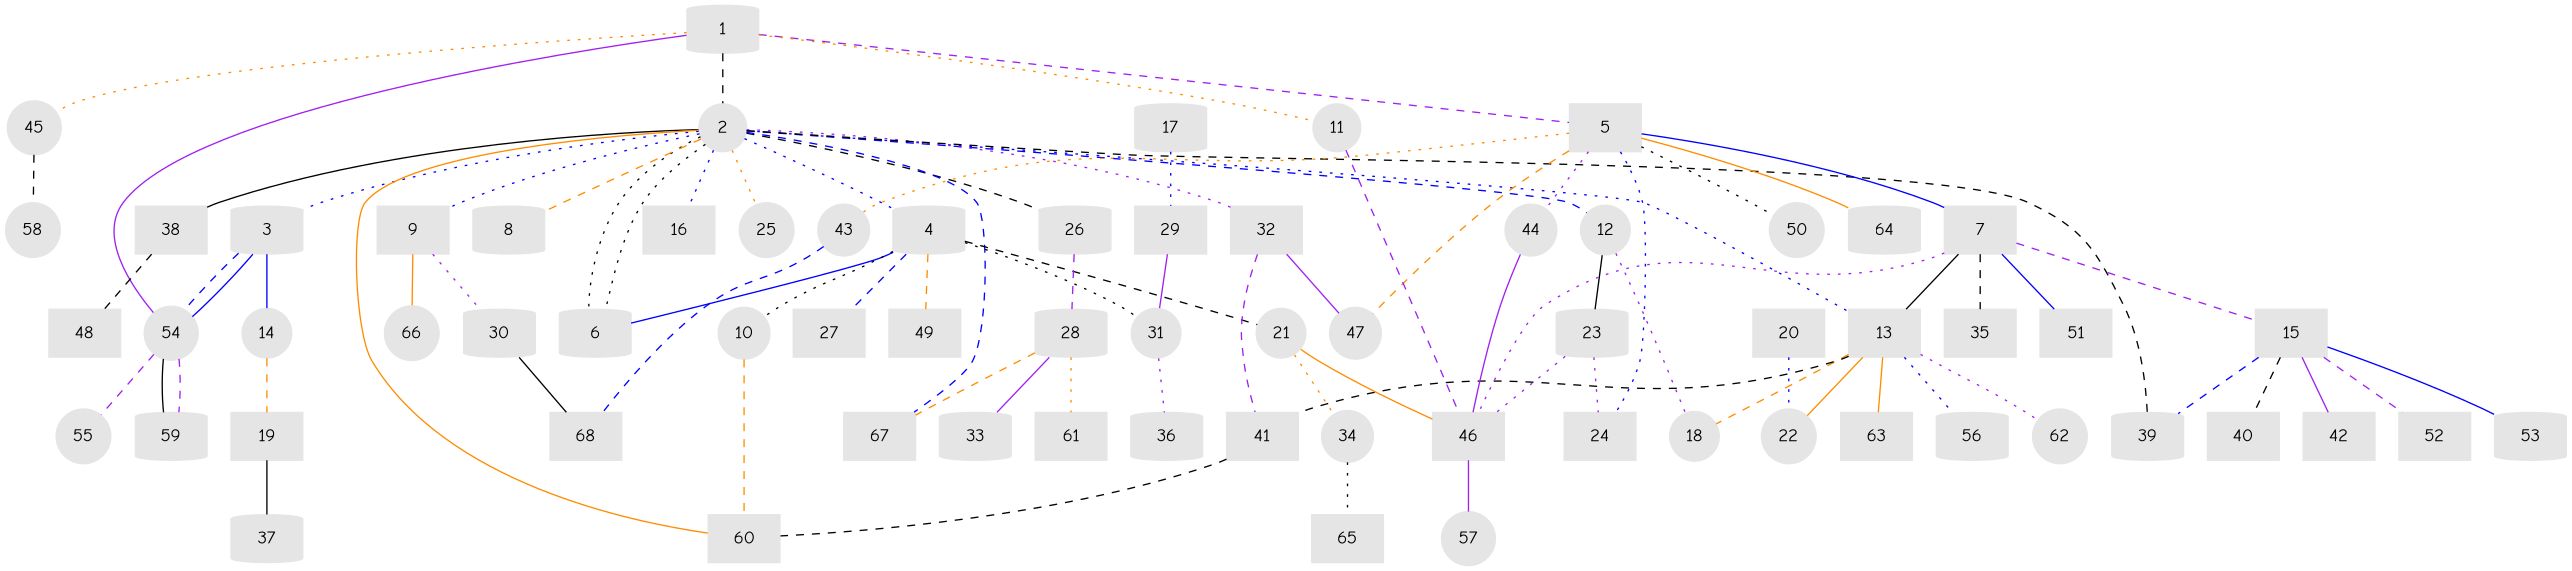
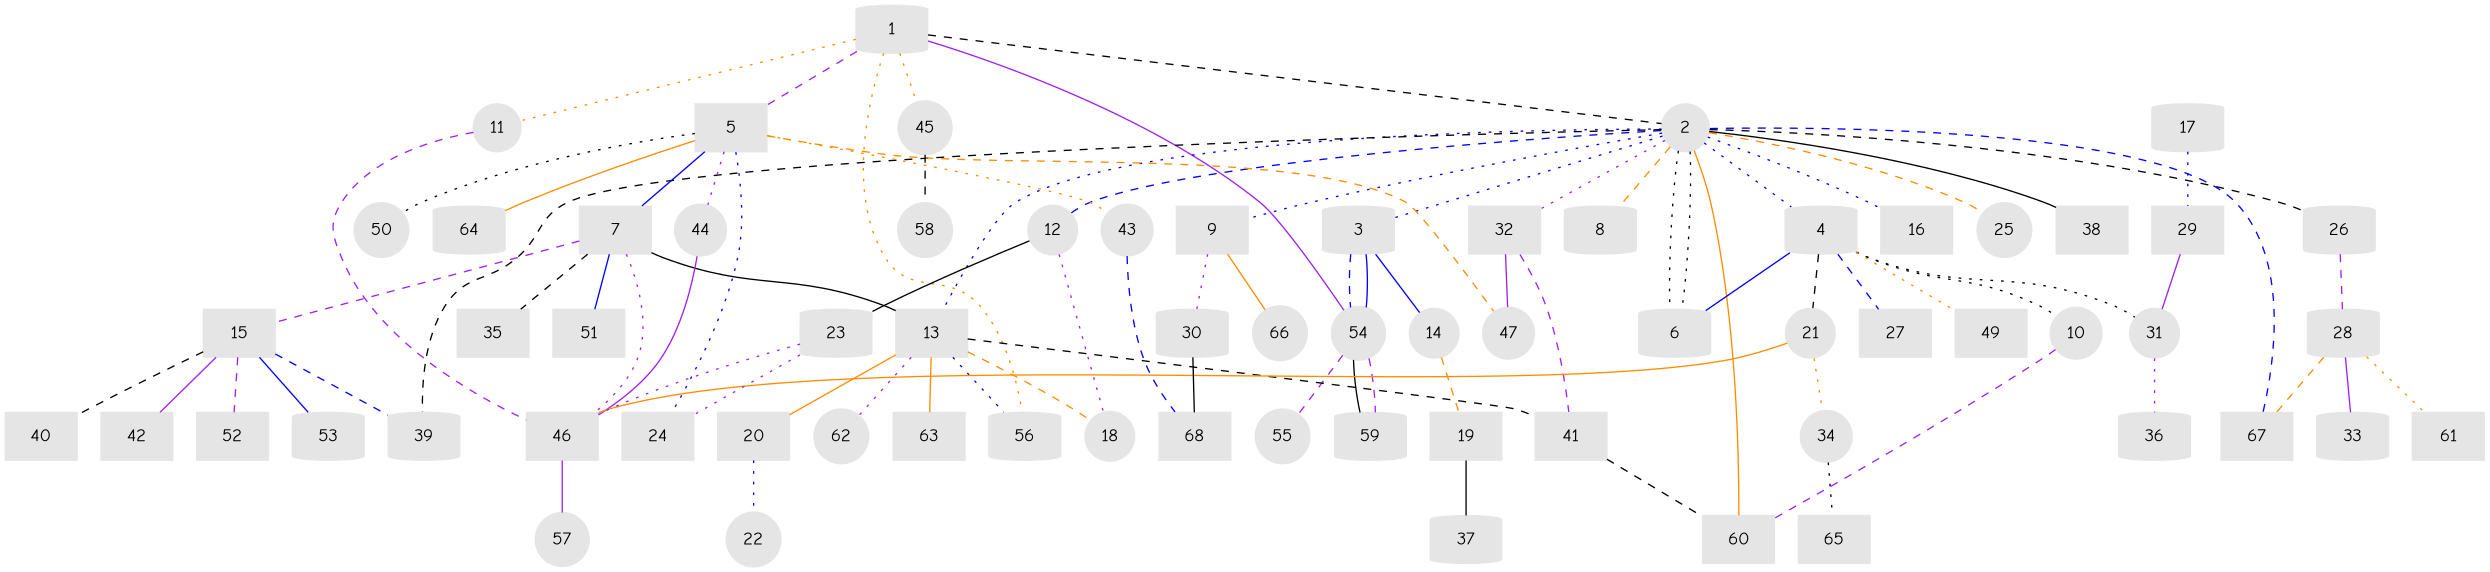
(744, 177) -> (1849, 163)
none -> (890, 264)
(927, 282) -> (1905, 281)
(85, 333) -> none
(1835, 387) -> (835, 389)
(744, 437) -> (1917, 436)
